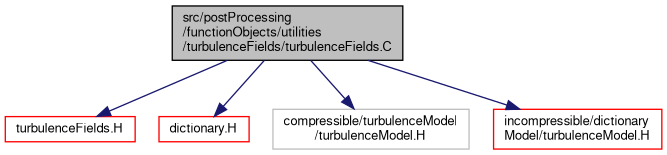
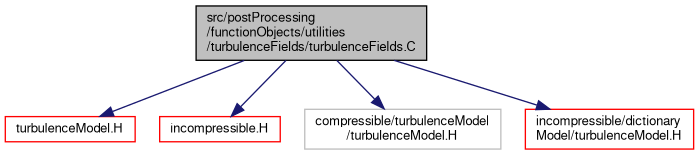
(70, 129) -> (70, 129)
(204, 129) -> (220, 129)
